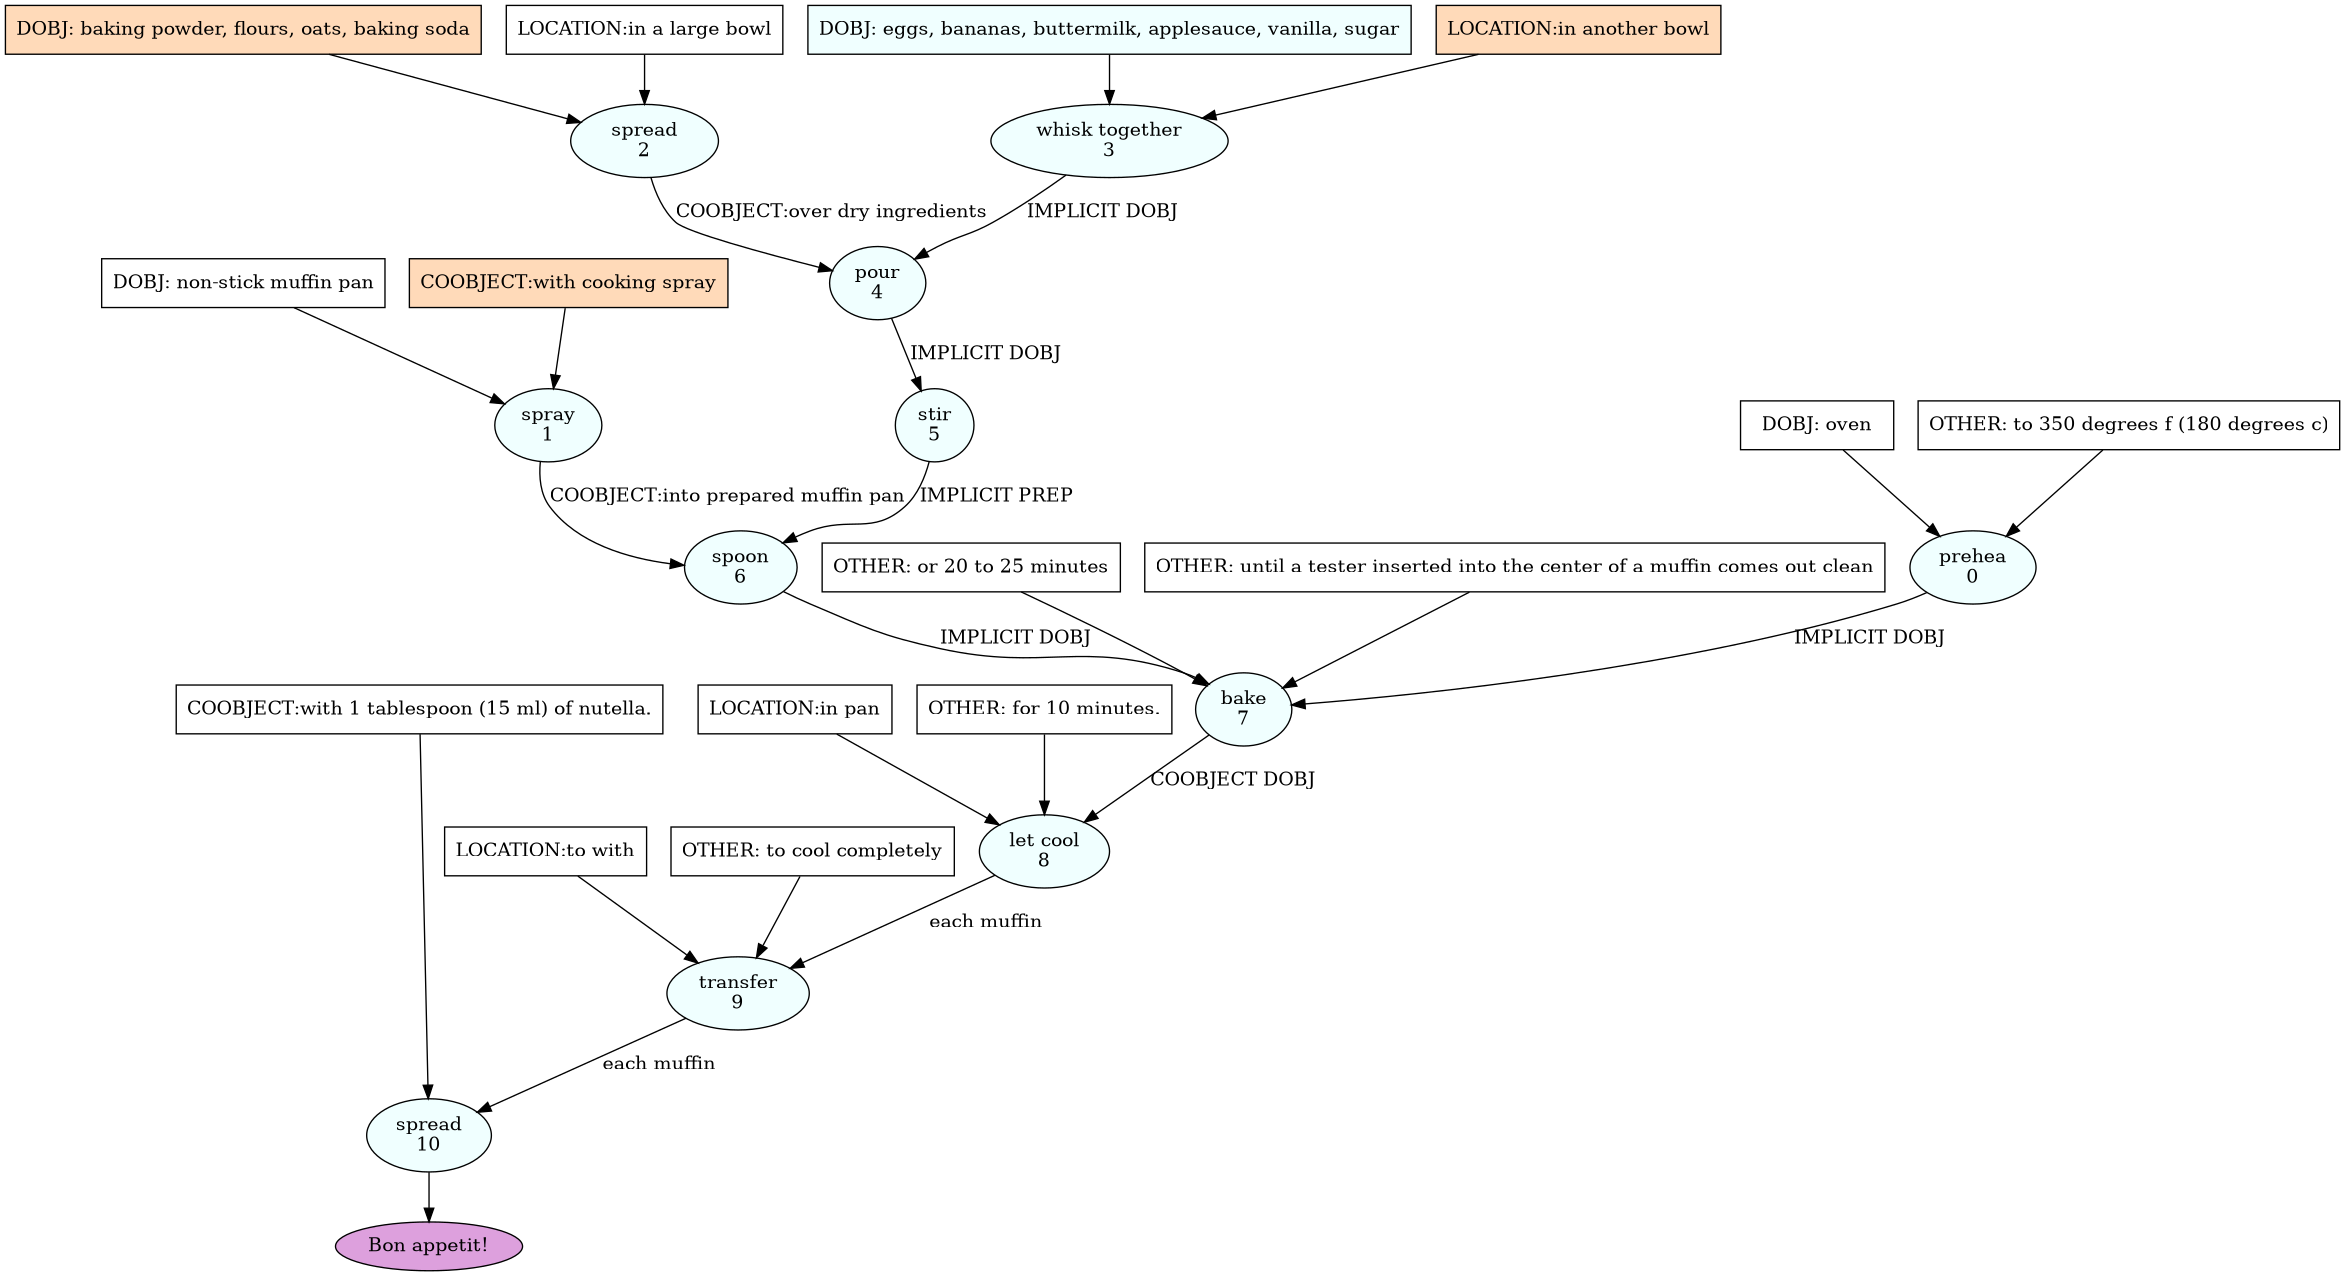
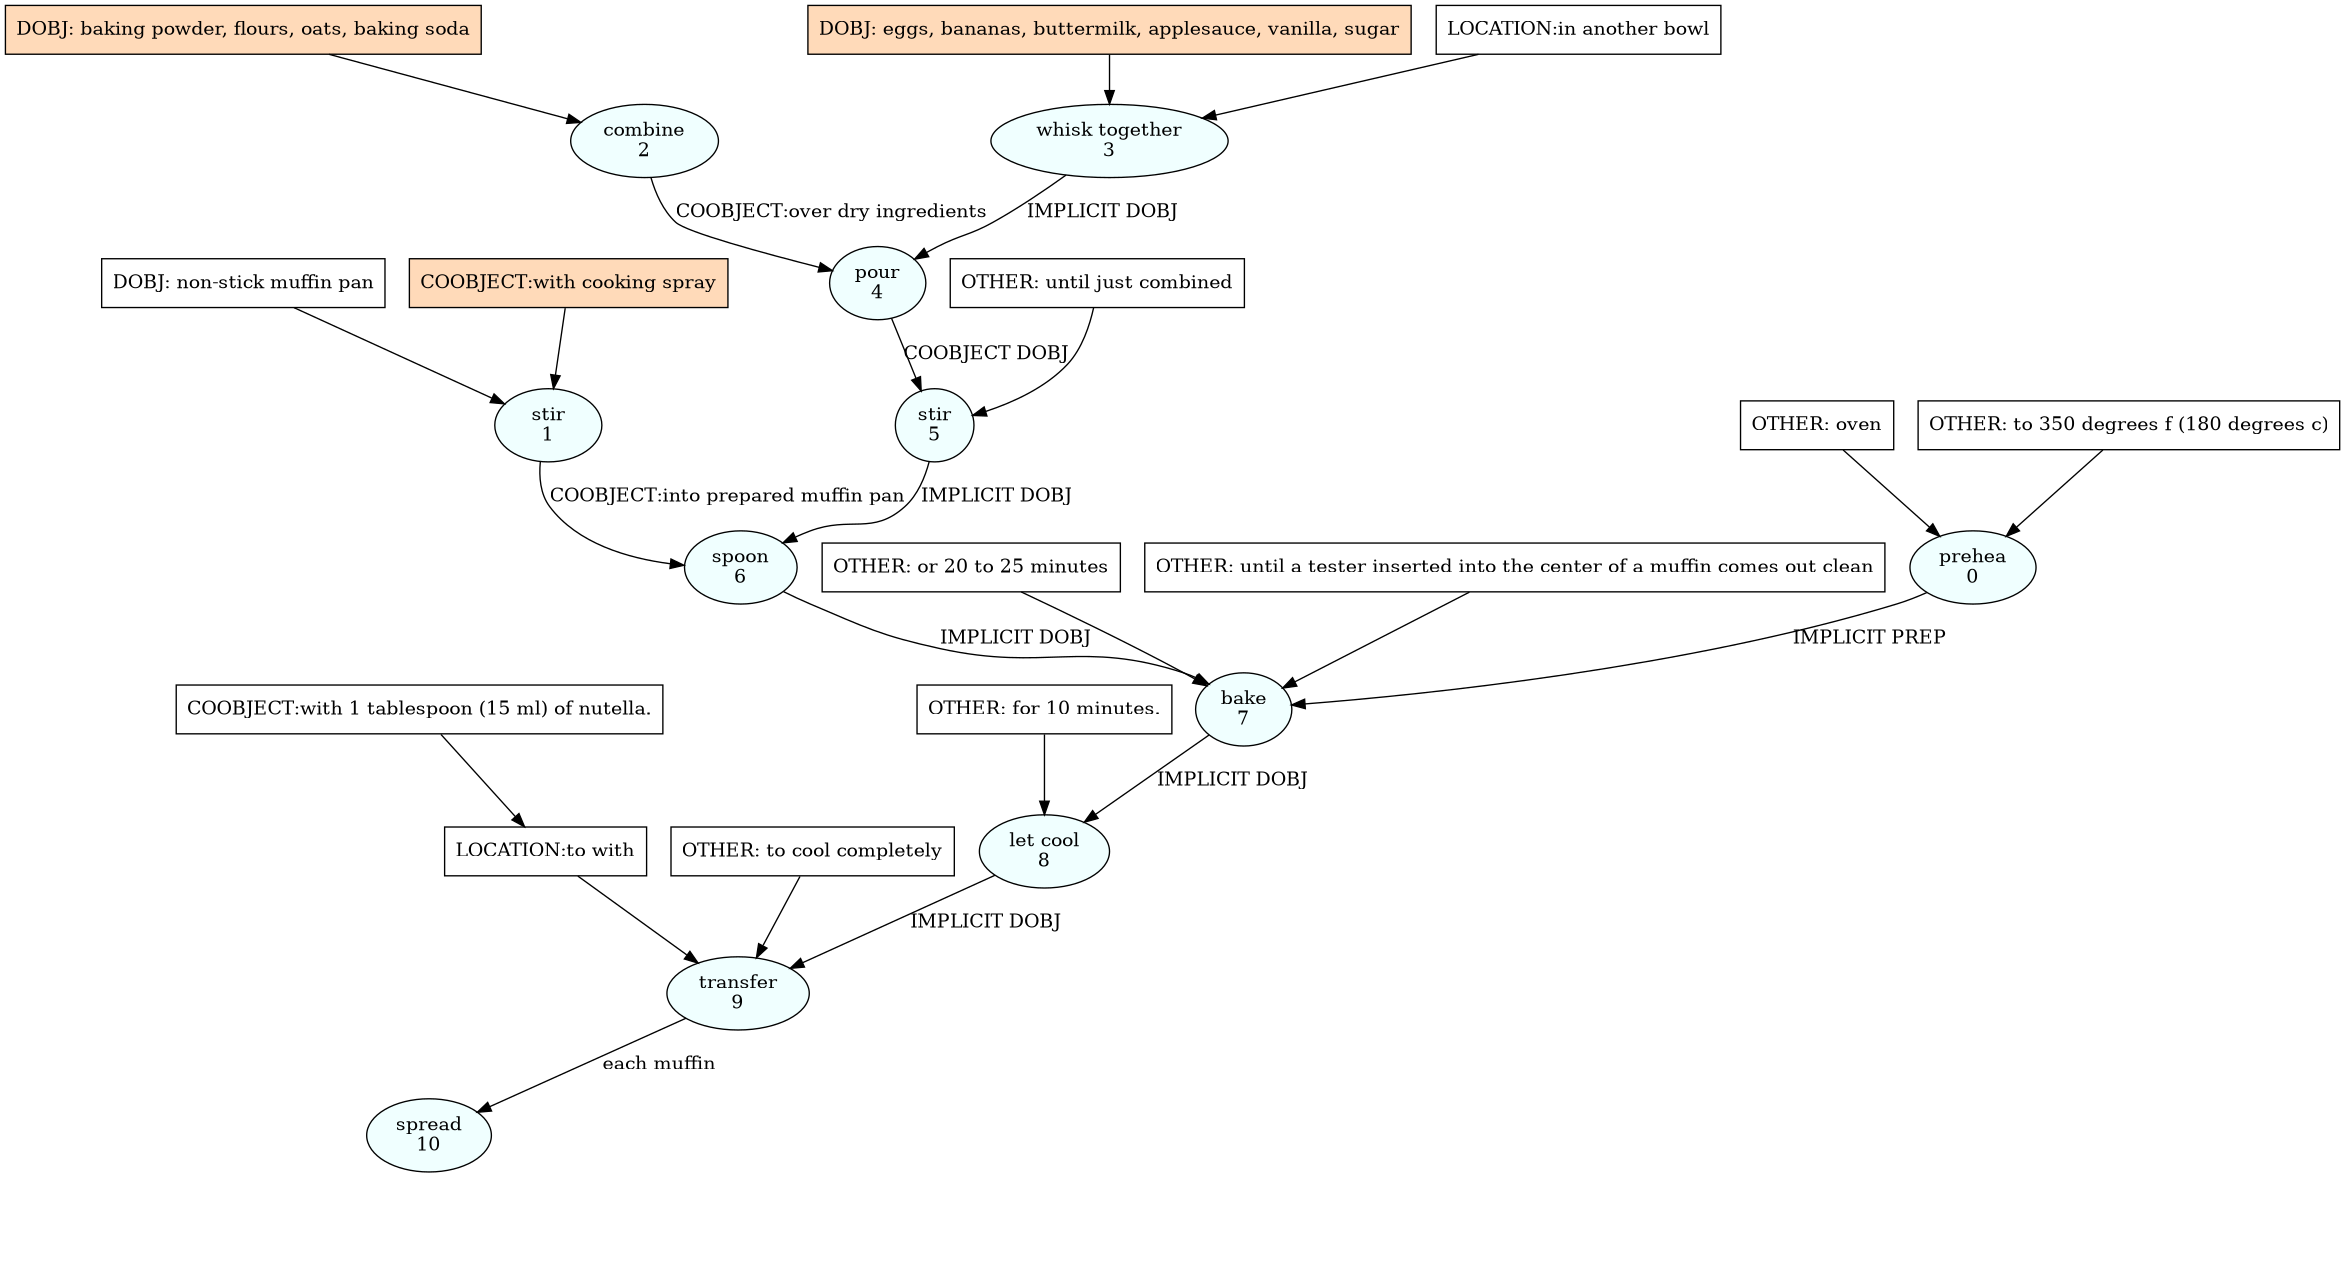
(645, 30) -> none
(1110, 30) -> (1110, 30)
(1579, 30) -> (1579, 30)
(645, 141) -> (645, 141)
none -> (1097, 283)
(986, 354) -> (986, 354)
(548, 425) -> (548, 425)
(1817, 425) -> (1817, 425)
(997, 496) -> (997, 496)
(1870, 638) -> (1870, 638)
(795, 709) -> none
(1233, 780) -> (1233, 780)
(424, 910) -> (478, 775)
(986, 922) -> (986, 922)
(429, 1246) -> none
